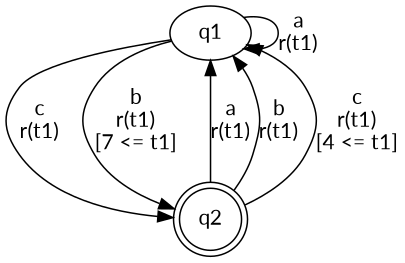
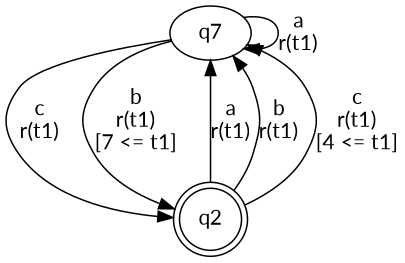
(211, 33) -> (211, 33)
